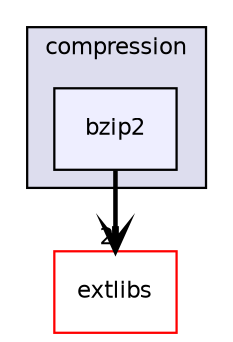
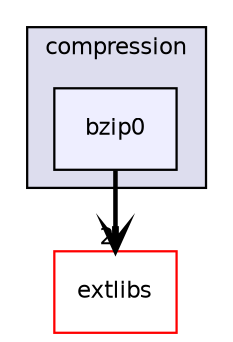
(115, 129) -> (115, 129)
